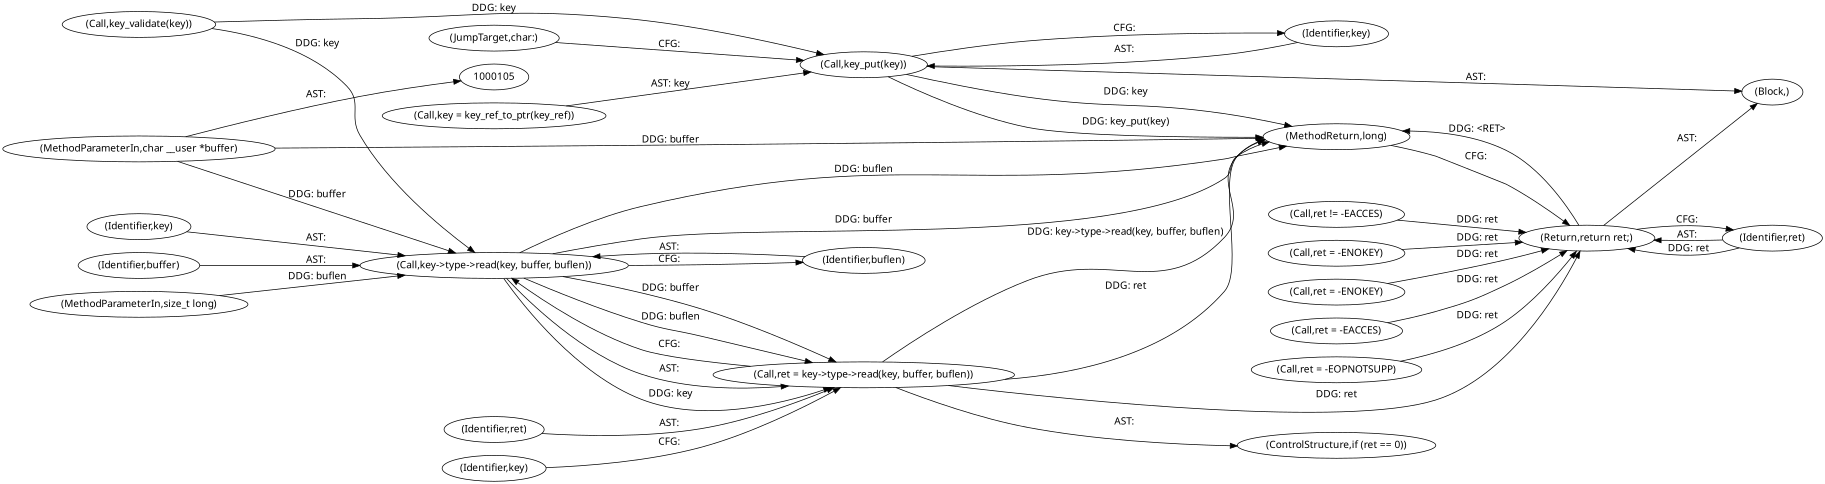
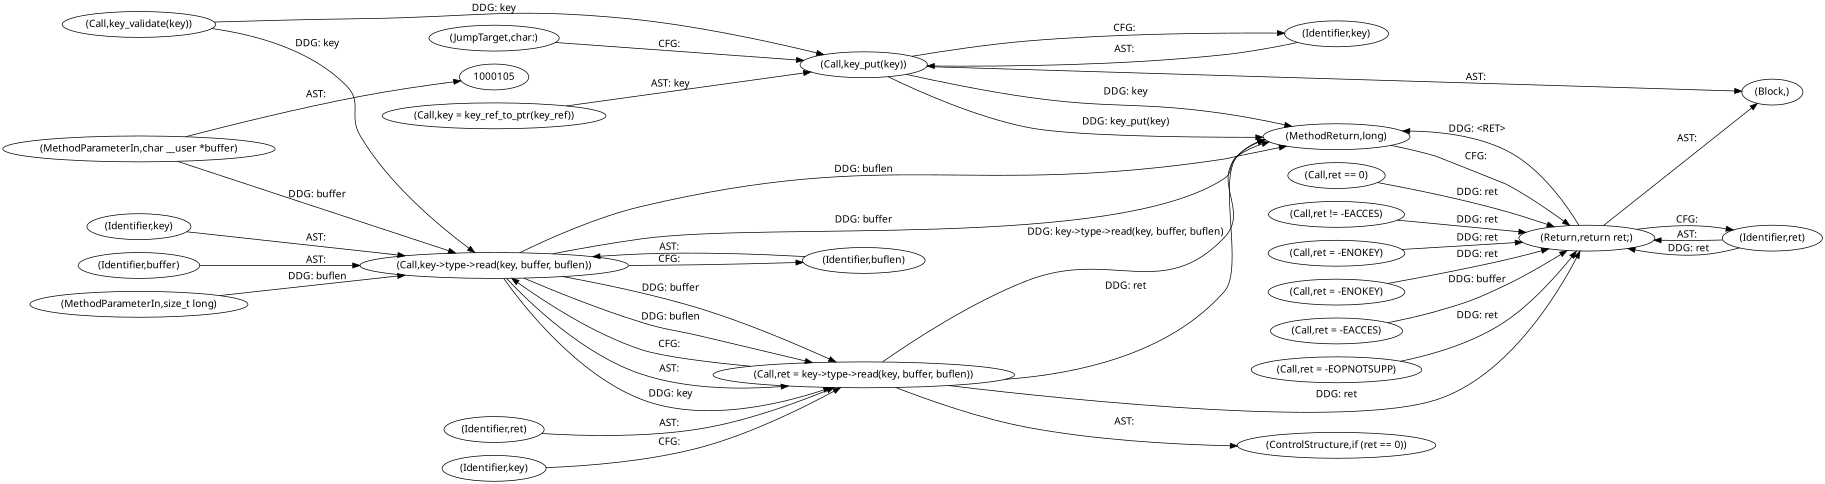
(765, 144) -> none
none -> (1337, 176)
(1477, 280) -> (1477, 280)
